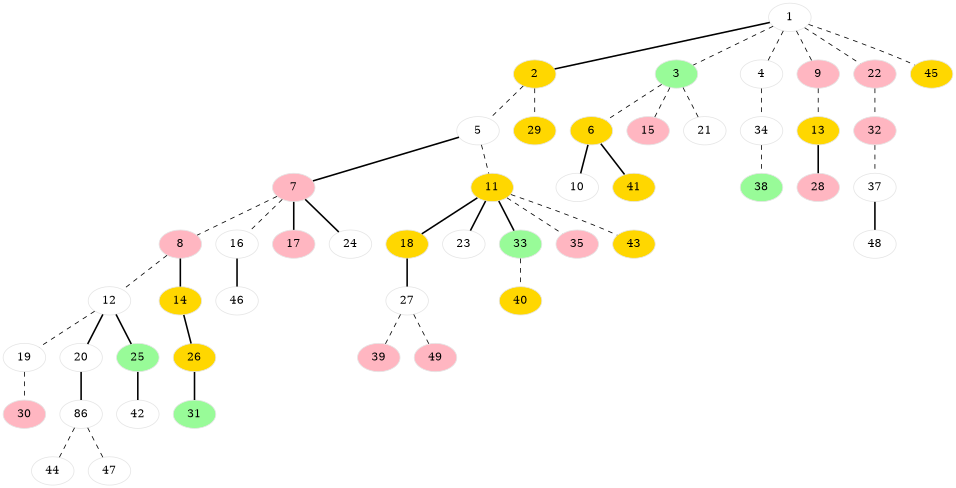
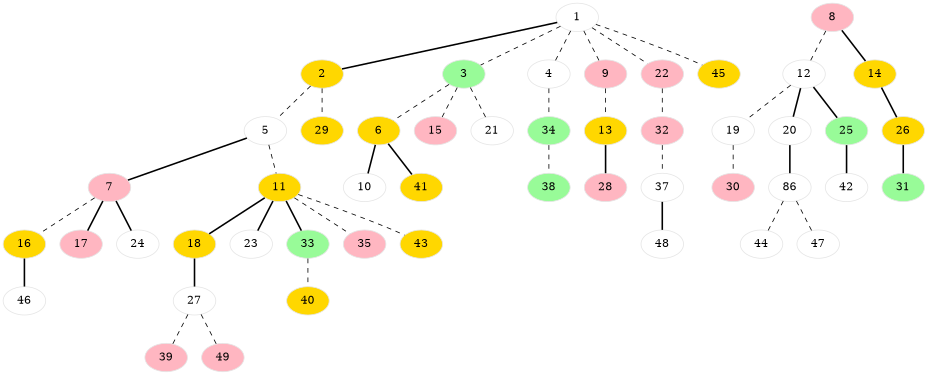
(762, 131) -> (549, 131)
(237, 216) -> none
(237, 244) -> (24, 244)
